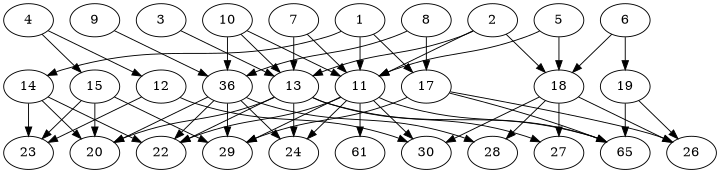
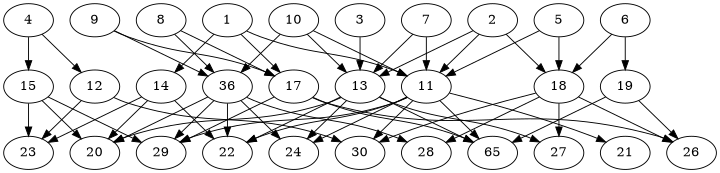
none -> (182, 51)
(360, 153) -> (625, 153)
